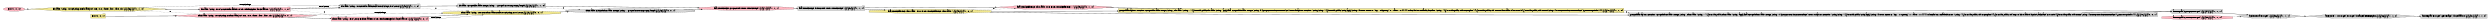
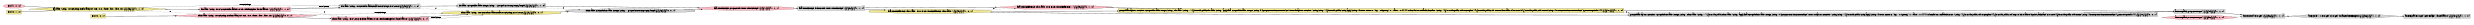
none -> (14, 12)
(2269, 16) -> (2263, 16)
(2197, 18) -> (2200, 18)
